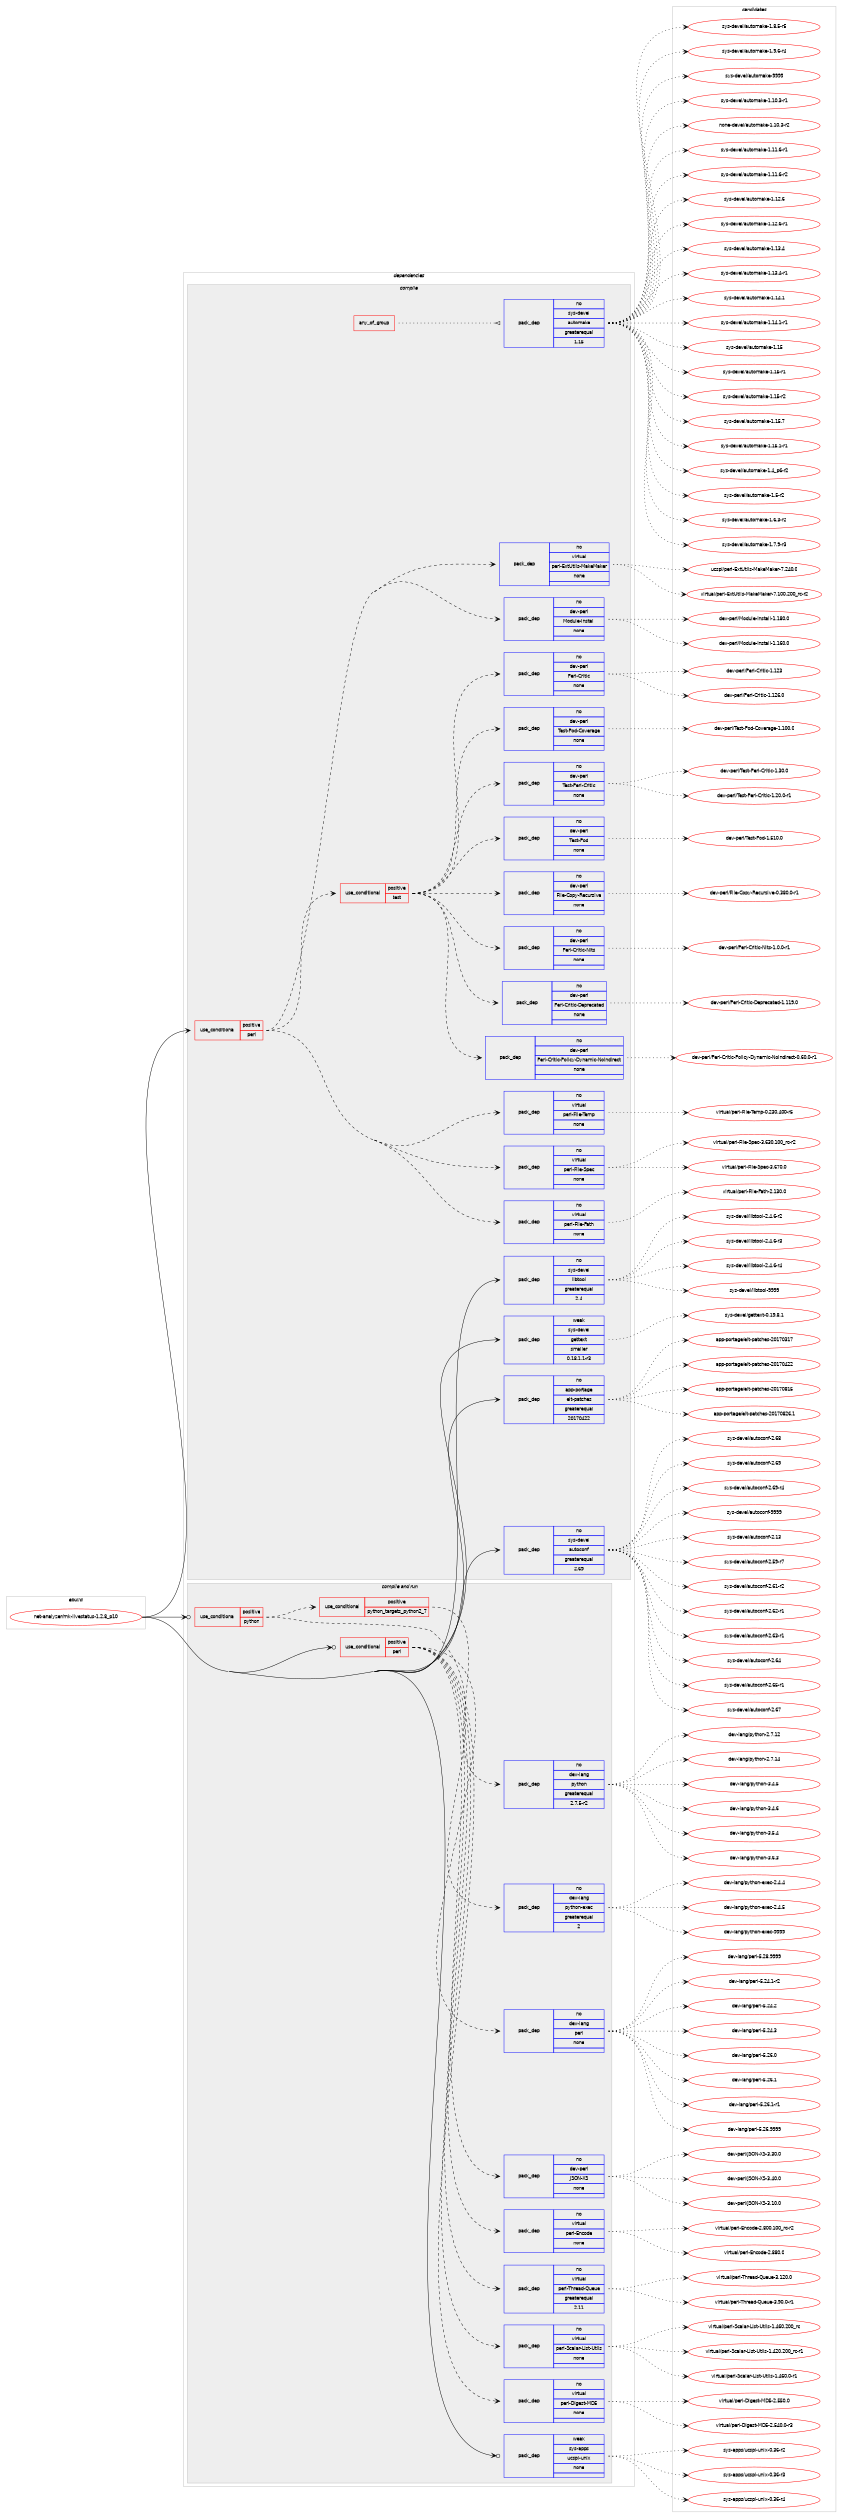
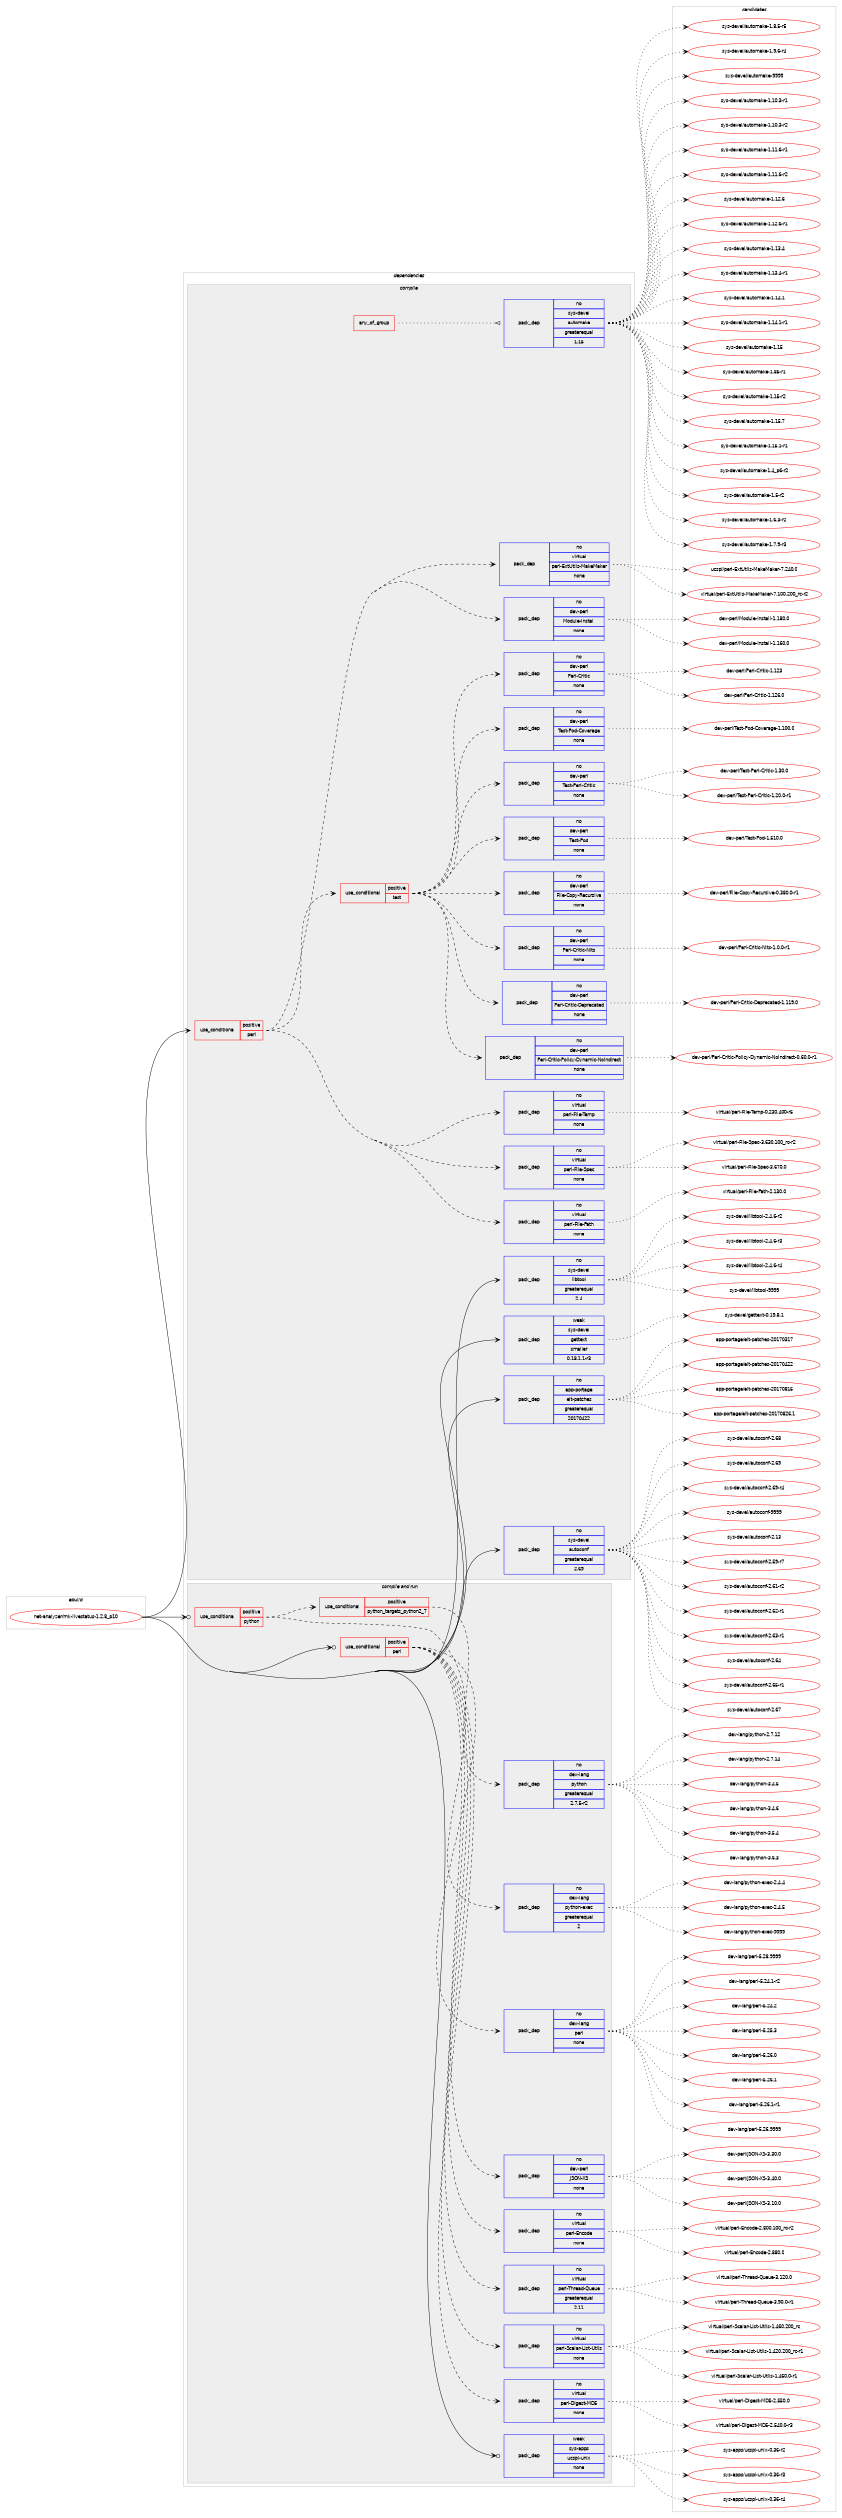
(754, 126) -> (754, 126)
(754, 372) -> (754, 372)
(754, 2031) -> (754, 2031)
